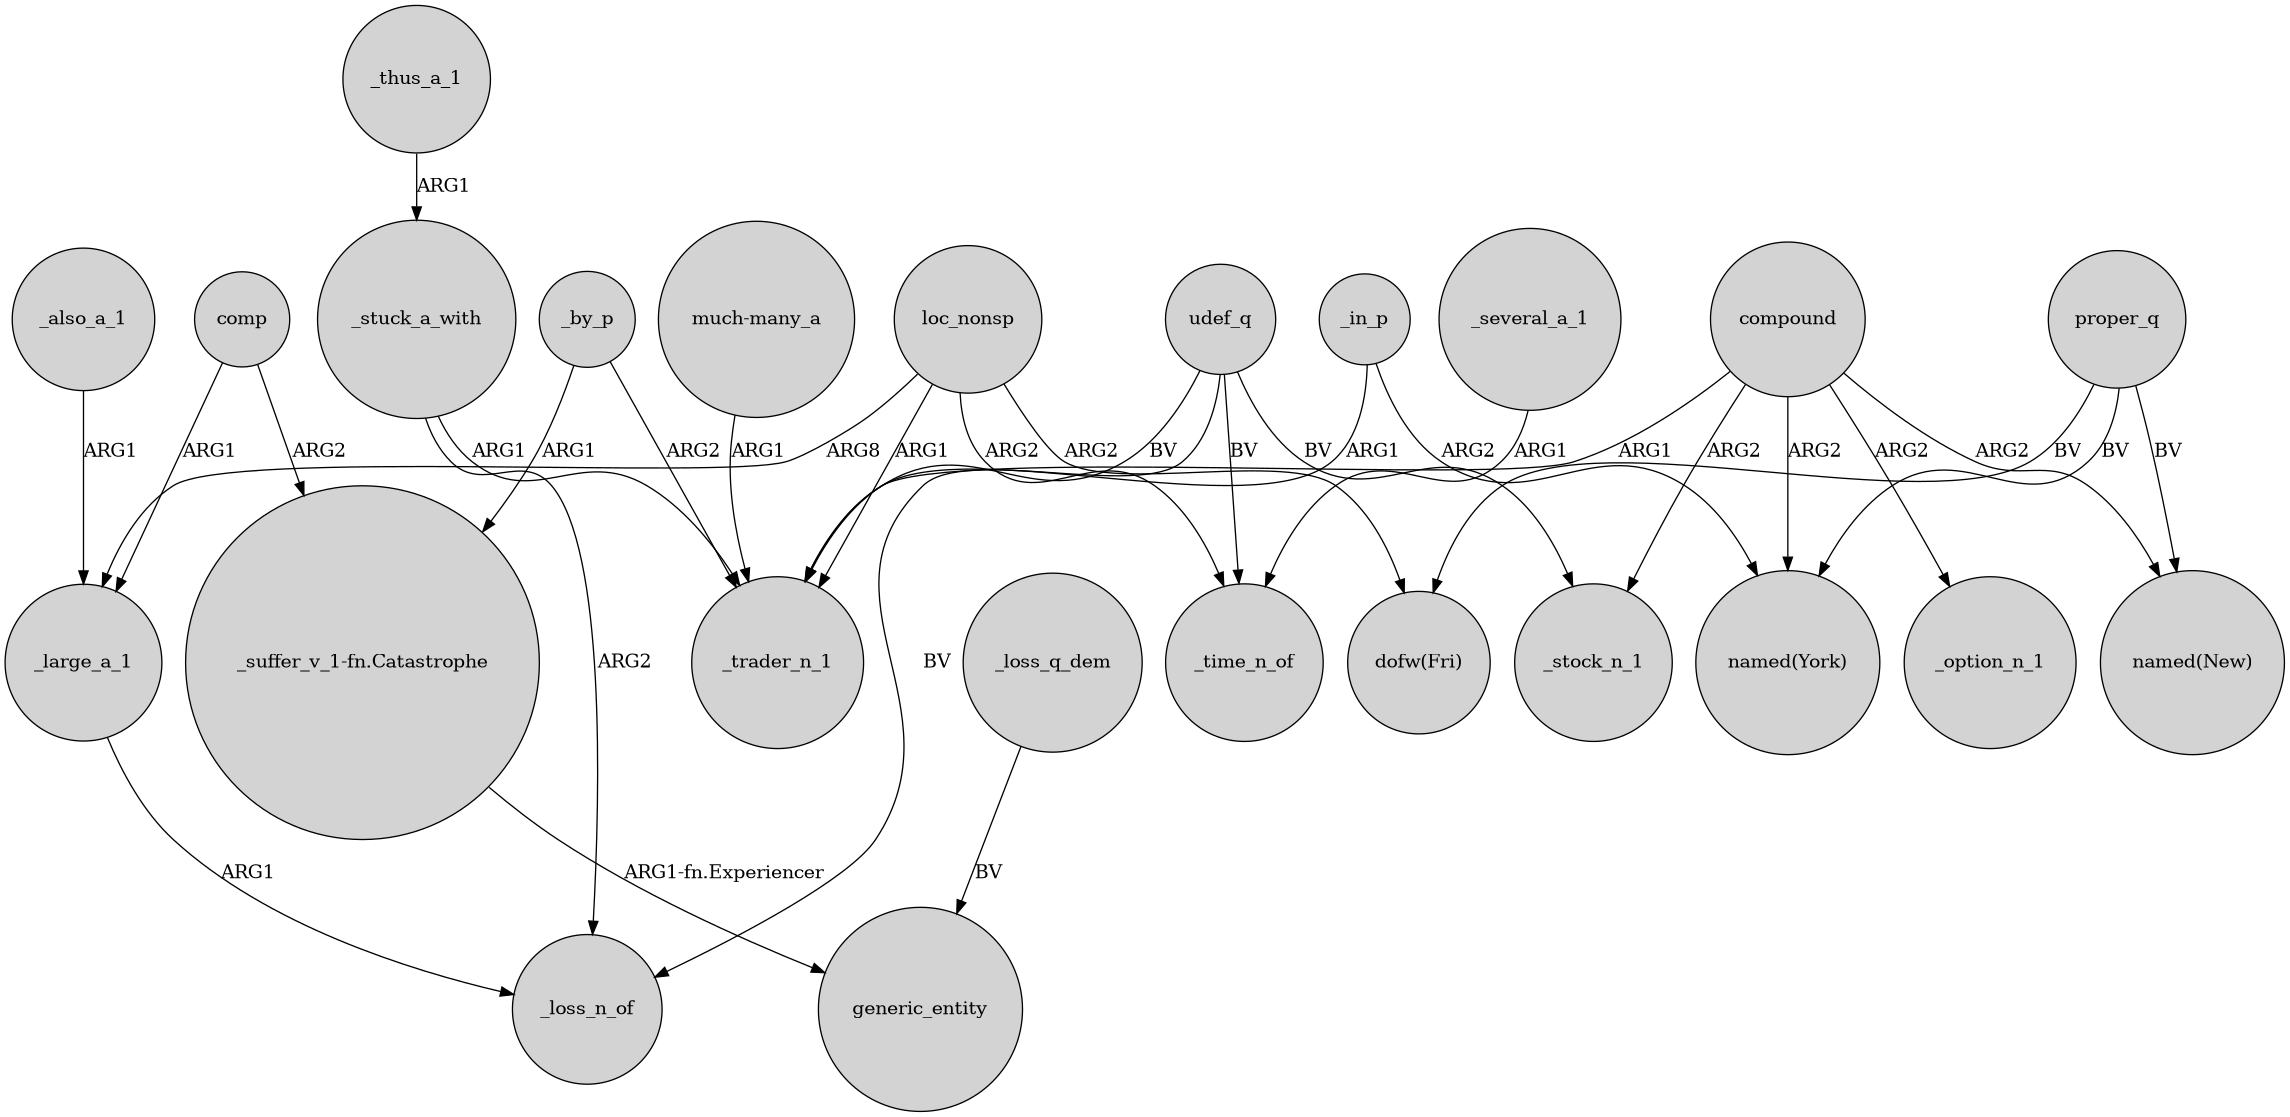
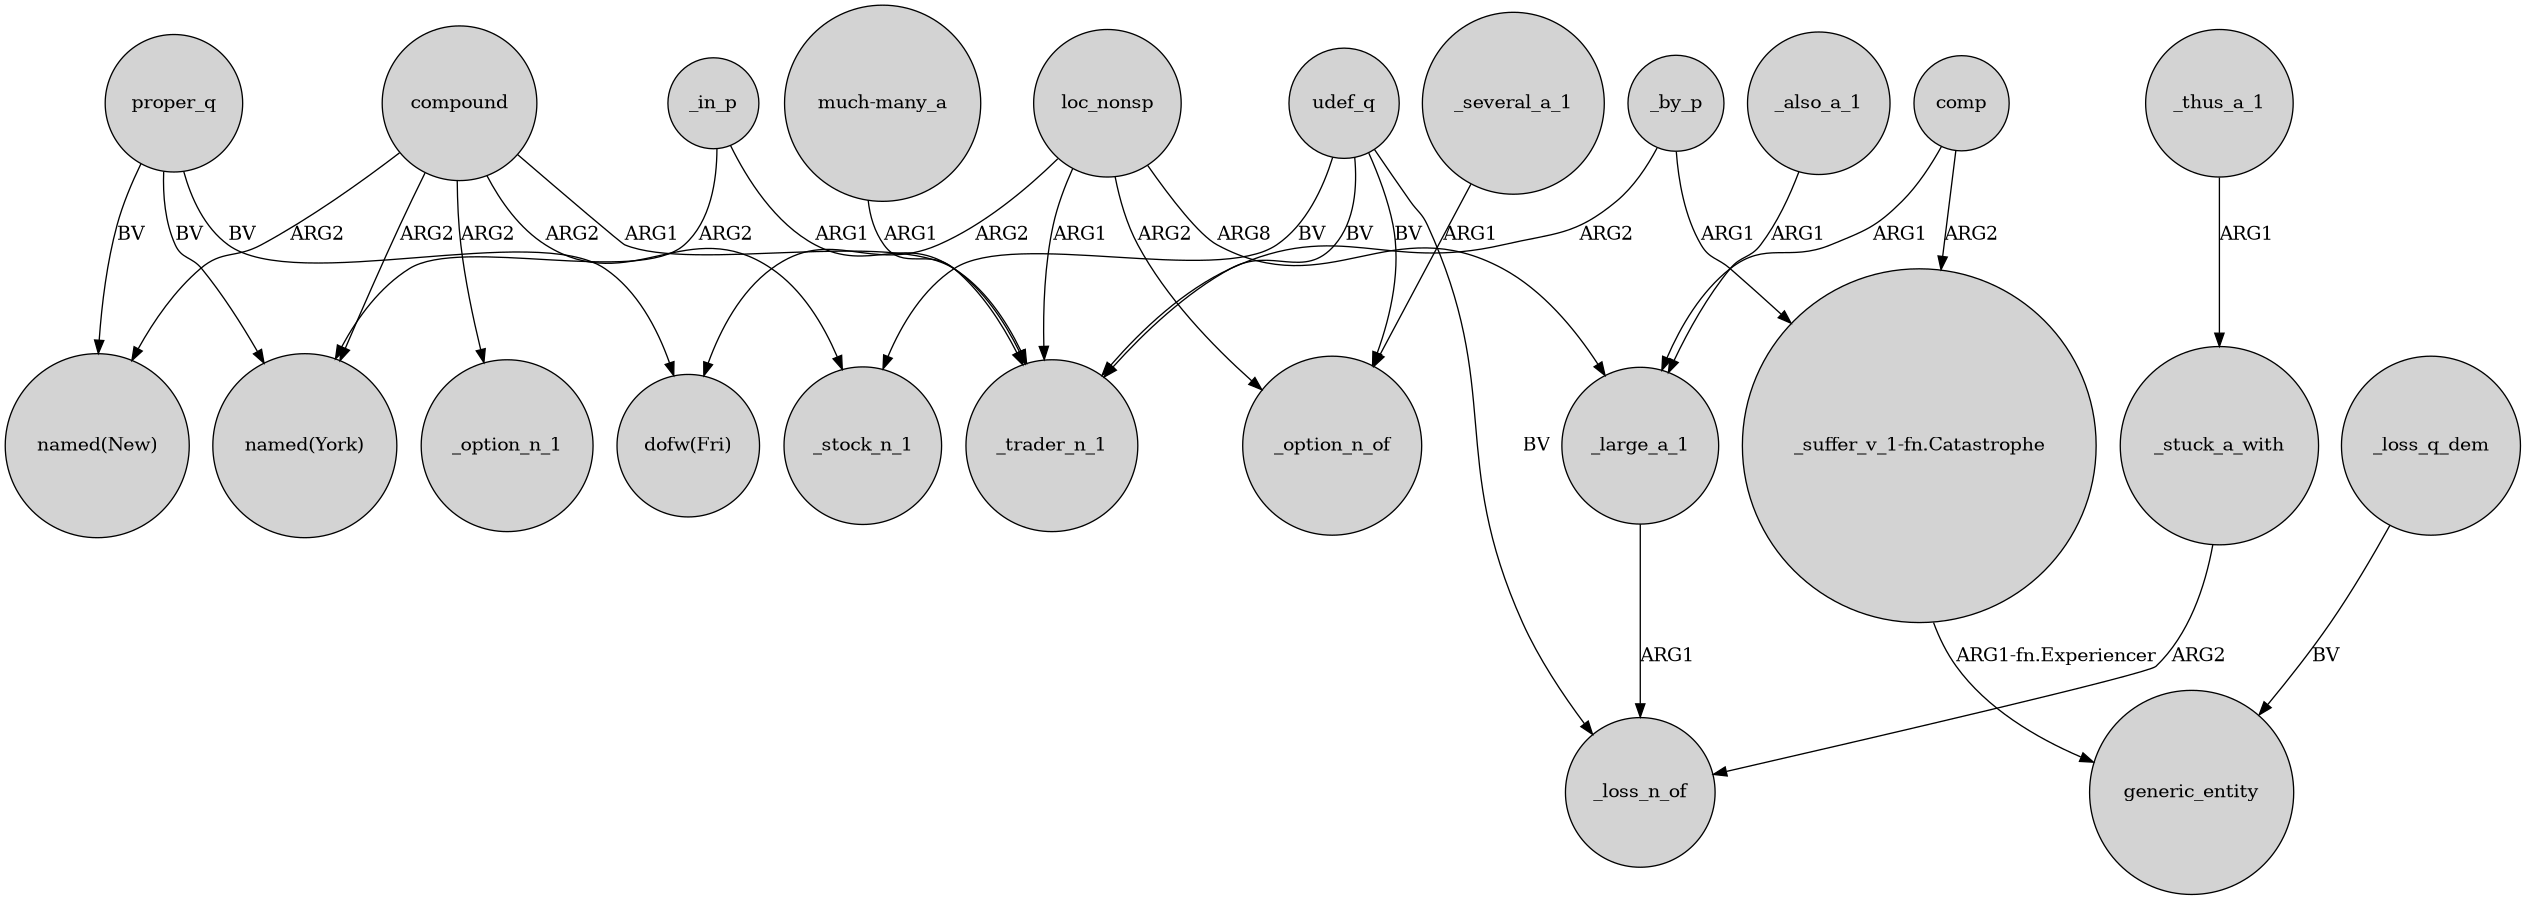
(564, 476) -> none
(1244, 663) -> (1332, 446)
